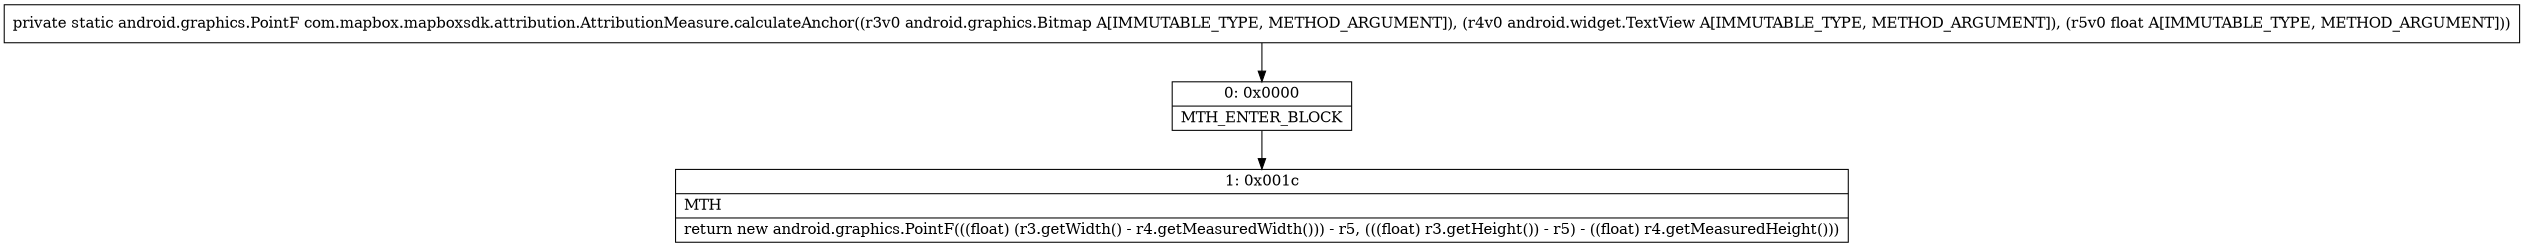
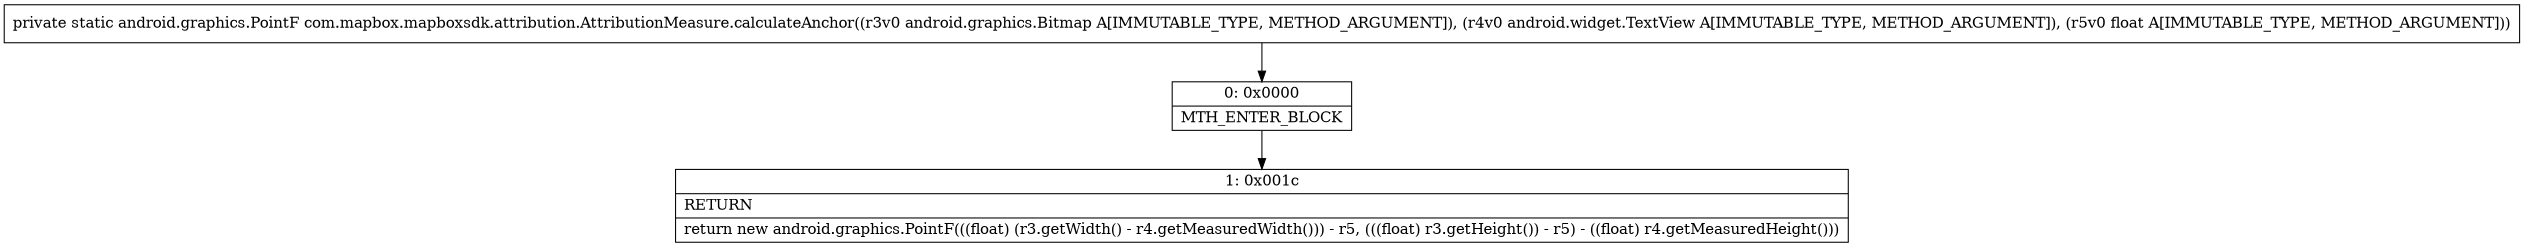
(703, 205) -> (718, 205)
